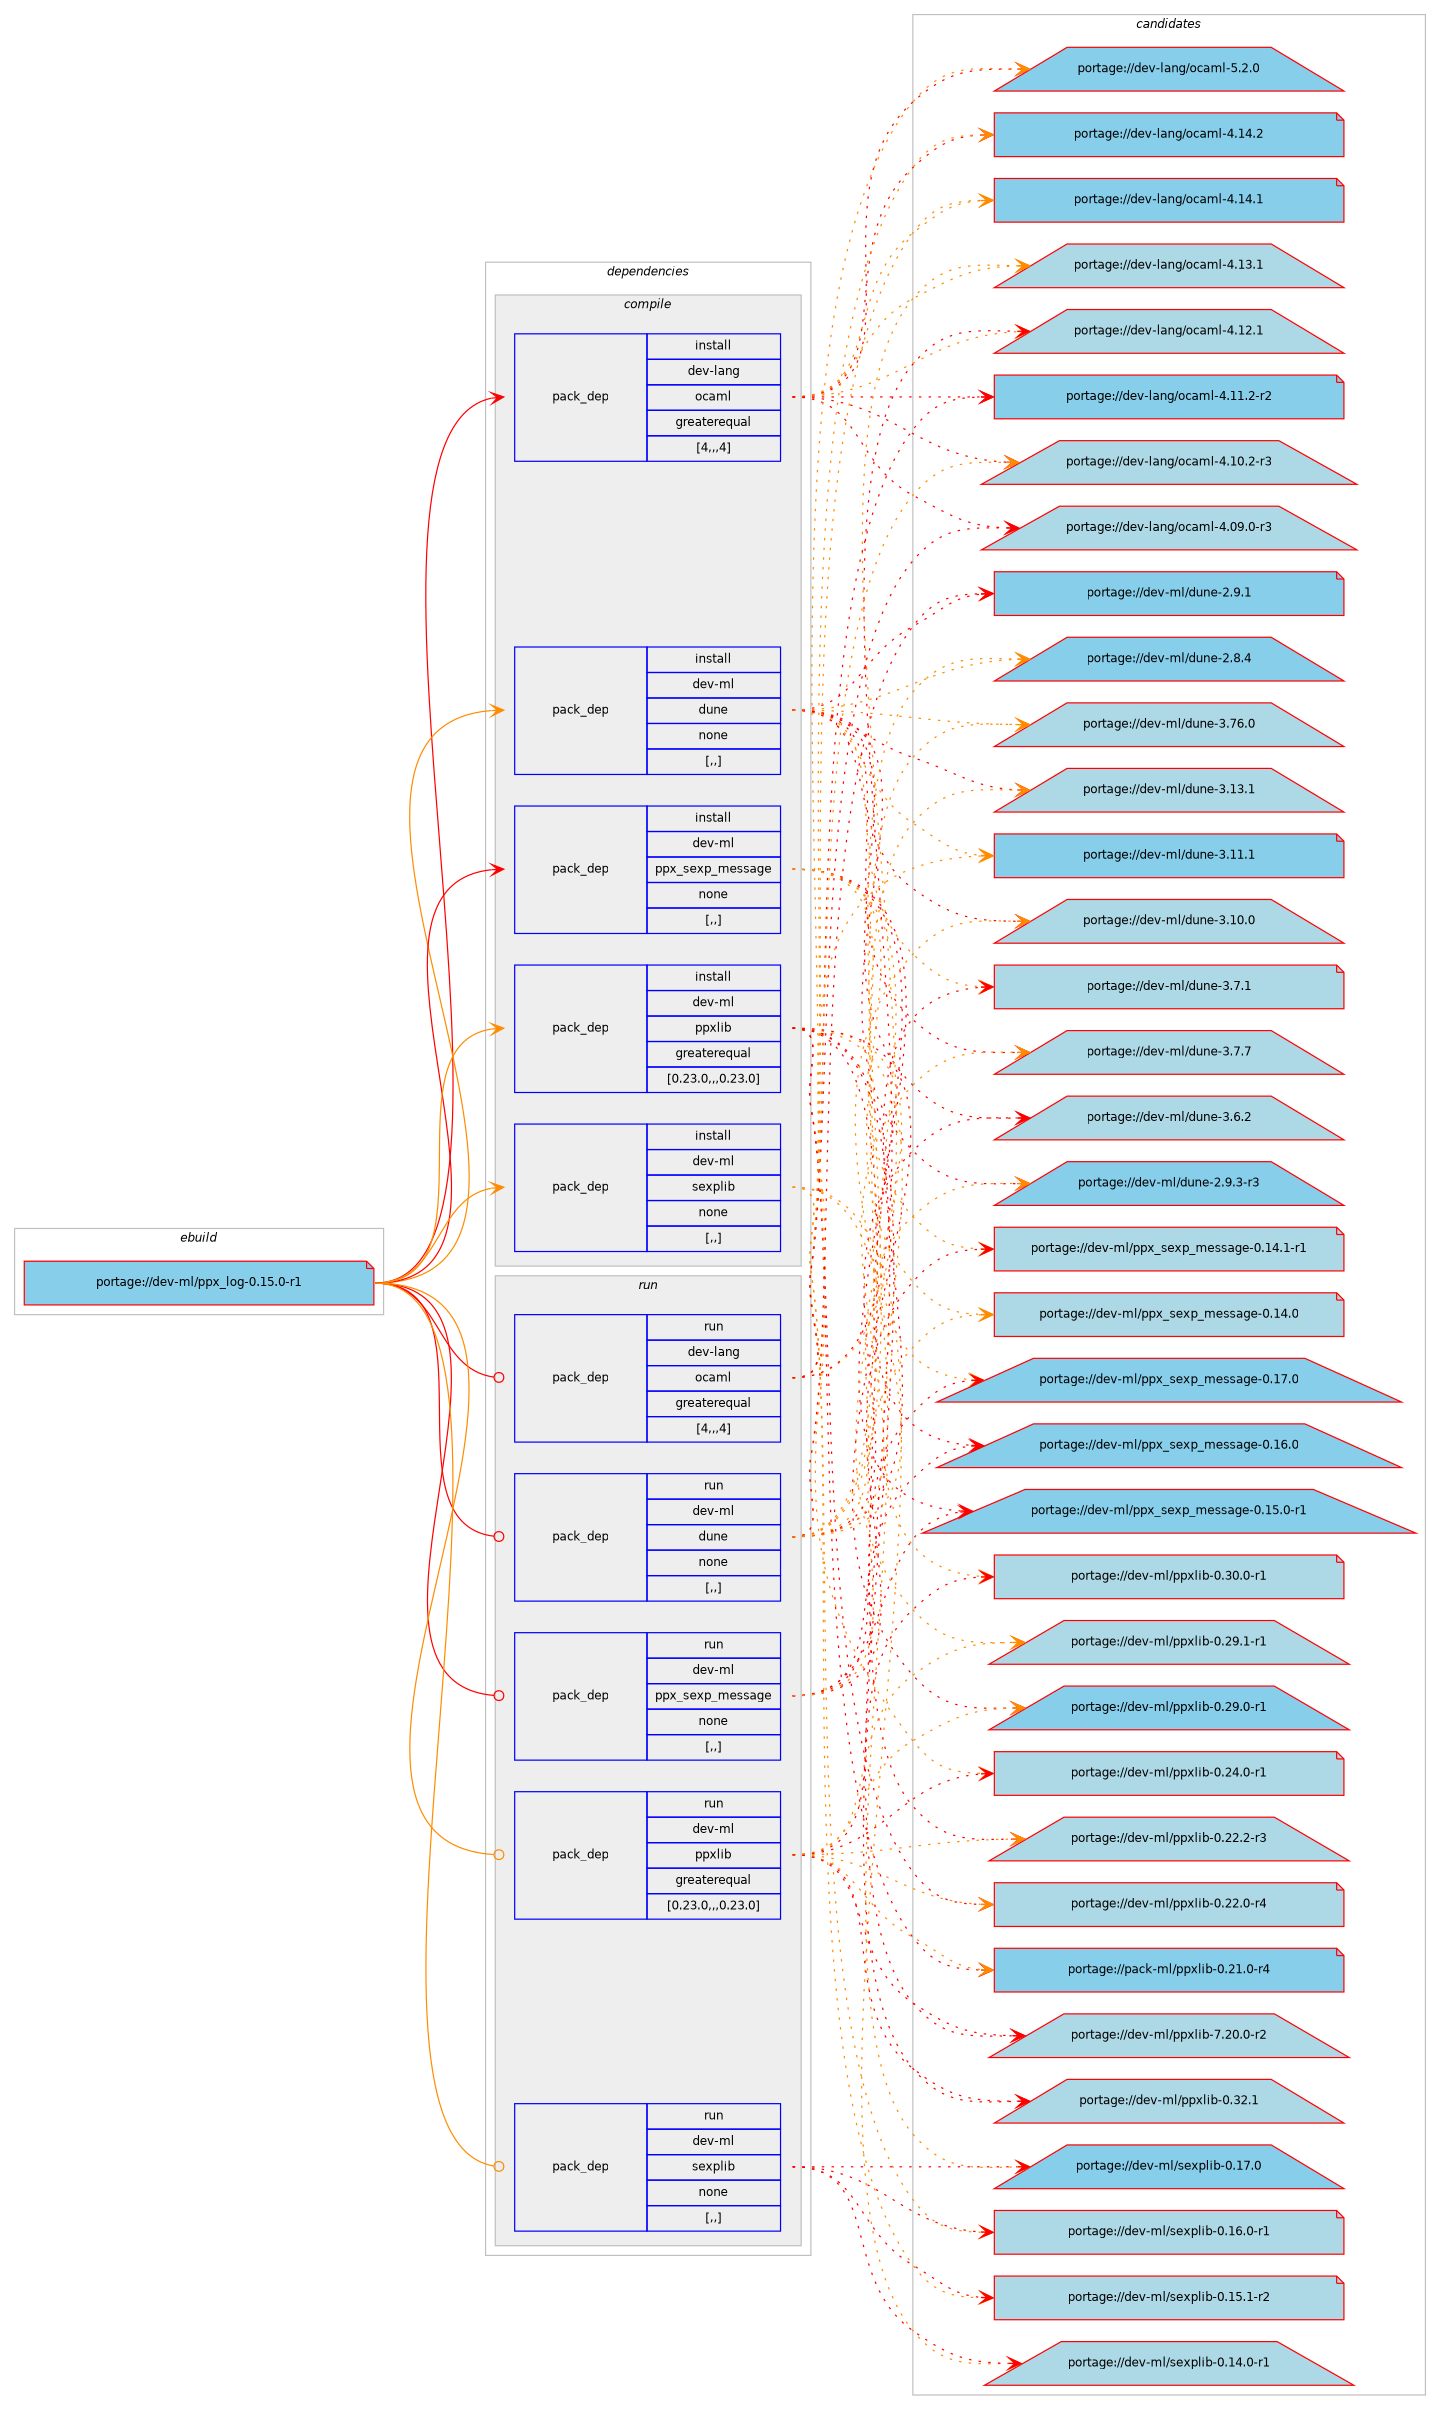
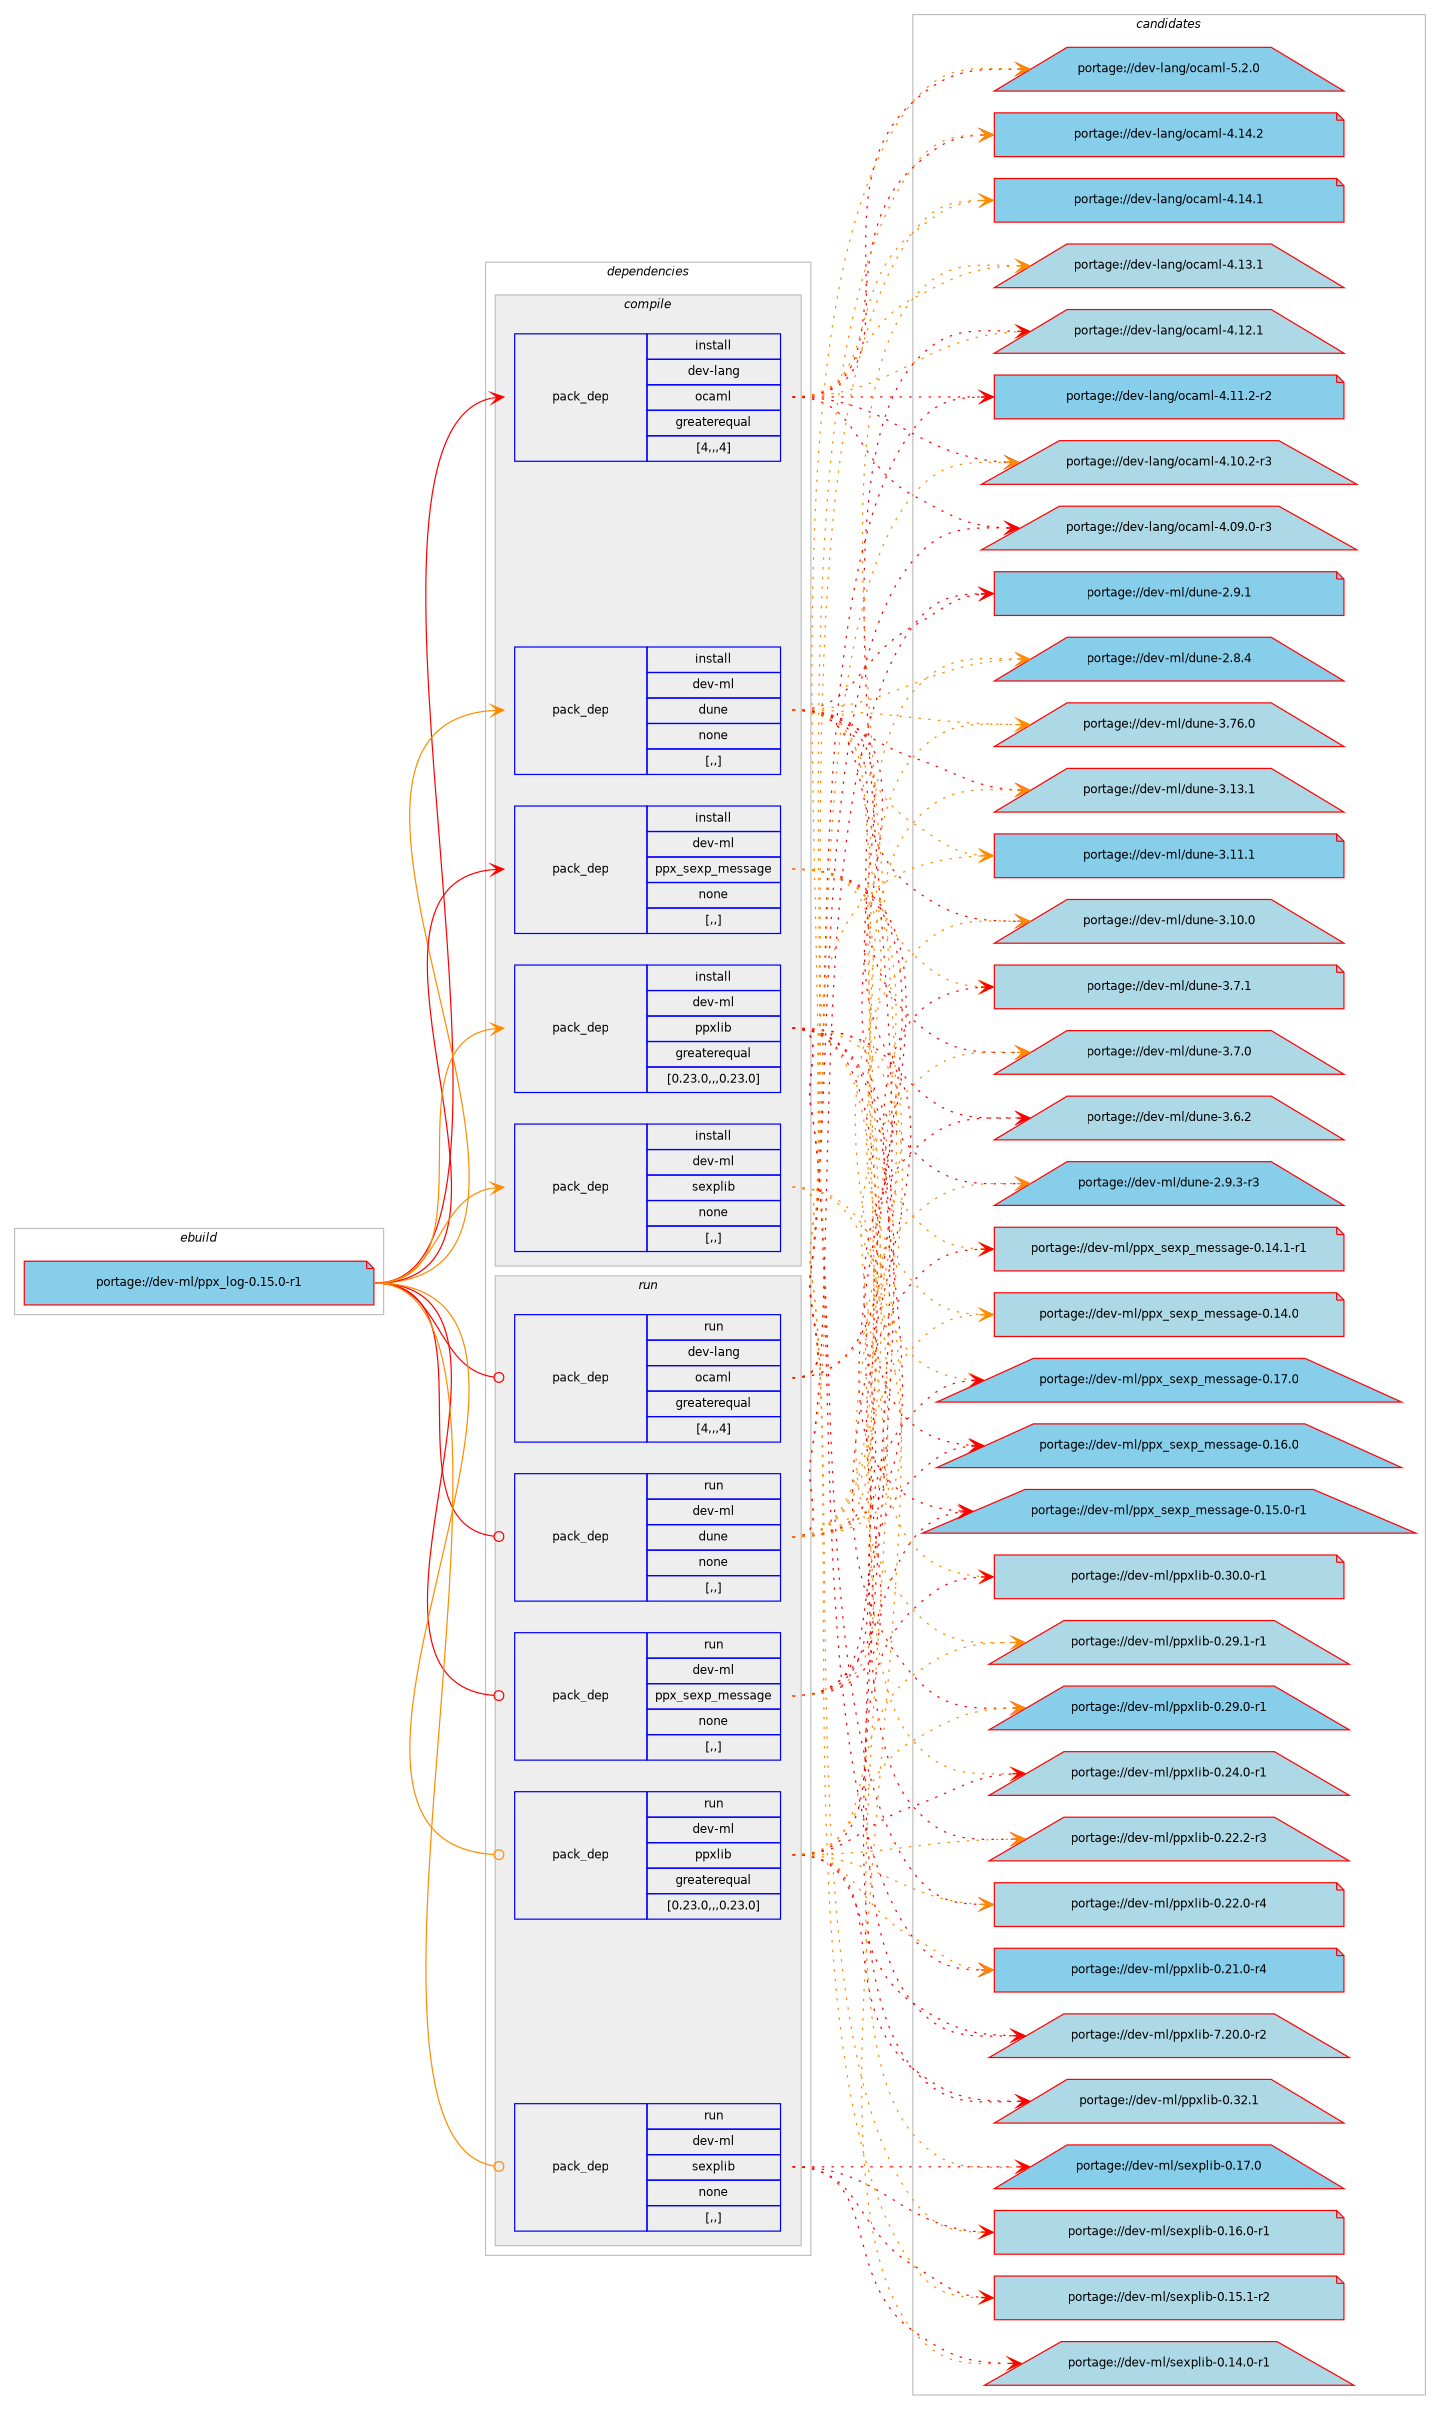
(1169, 1052) -> (1169, 1052)
(1169, 1773) -> (1169, 1773)
(1169, 1970) -> (1169, 1970)
